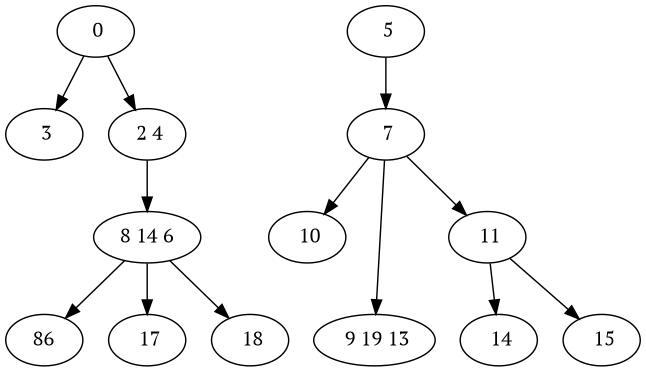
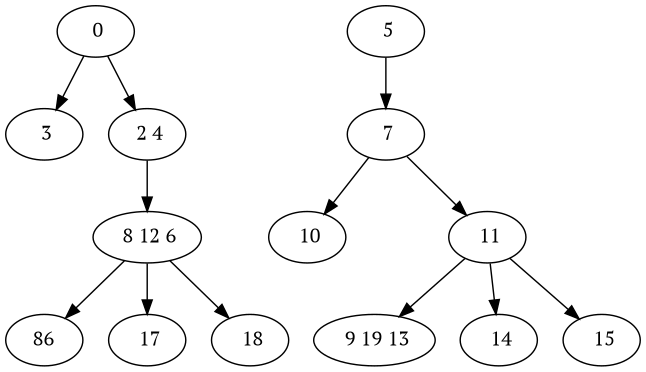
(381, 230) -> (438, 283)
(147, 237) -> (147, 237)
